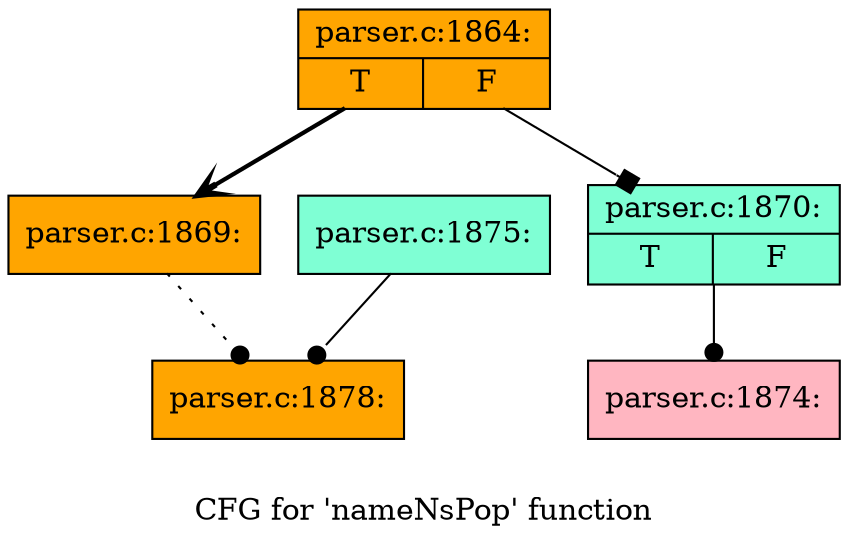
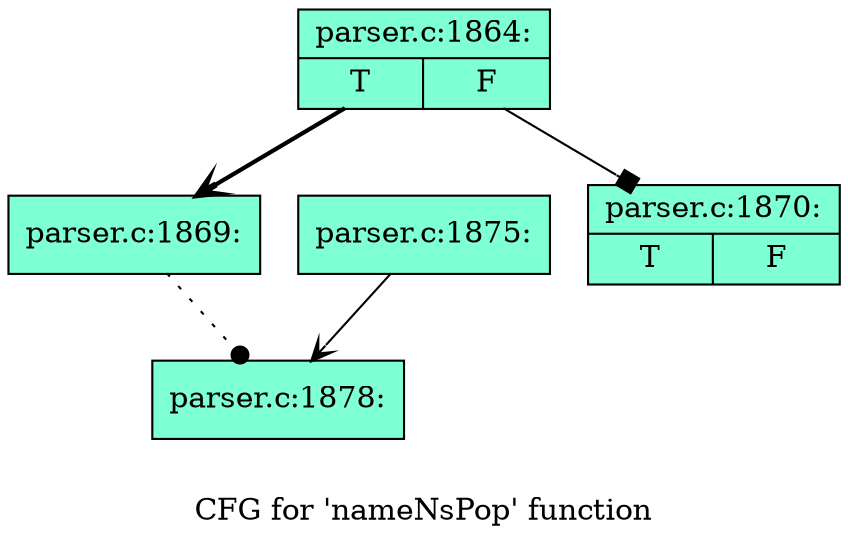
(424, 59) -> (424, 59)
(134, 235) -> (134, 235)
(358, 309) -> (358, 309)
(278, 400) -> (278, 400)
(714, 400) -> none
